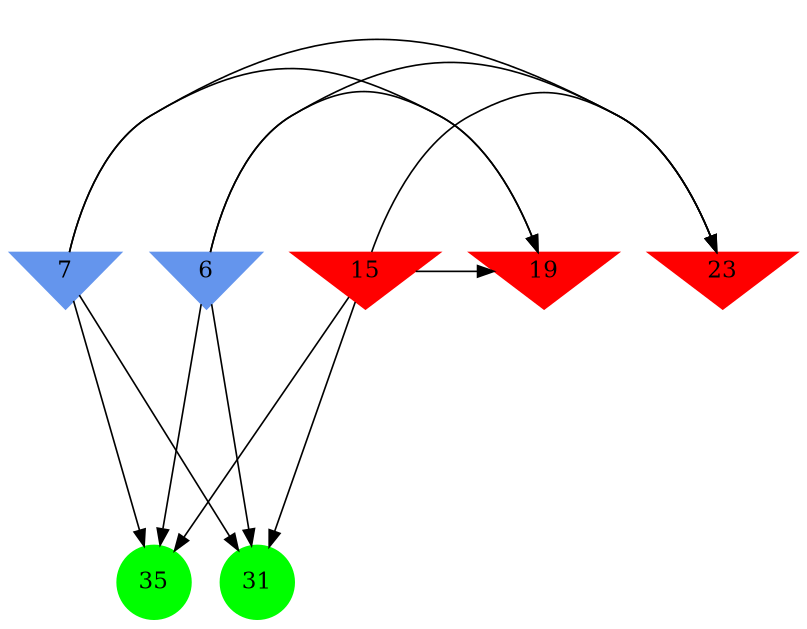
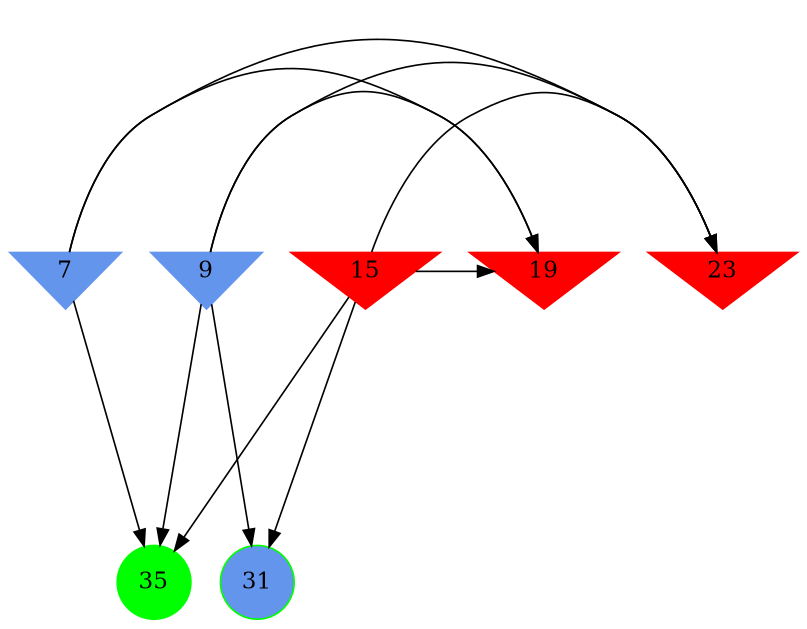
(206, 271) -> (206, 271)
(154, 416) -> none
(257, 582) -> (257, 582)
